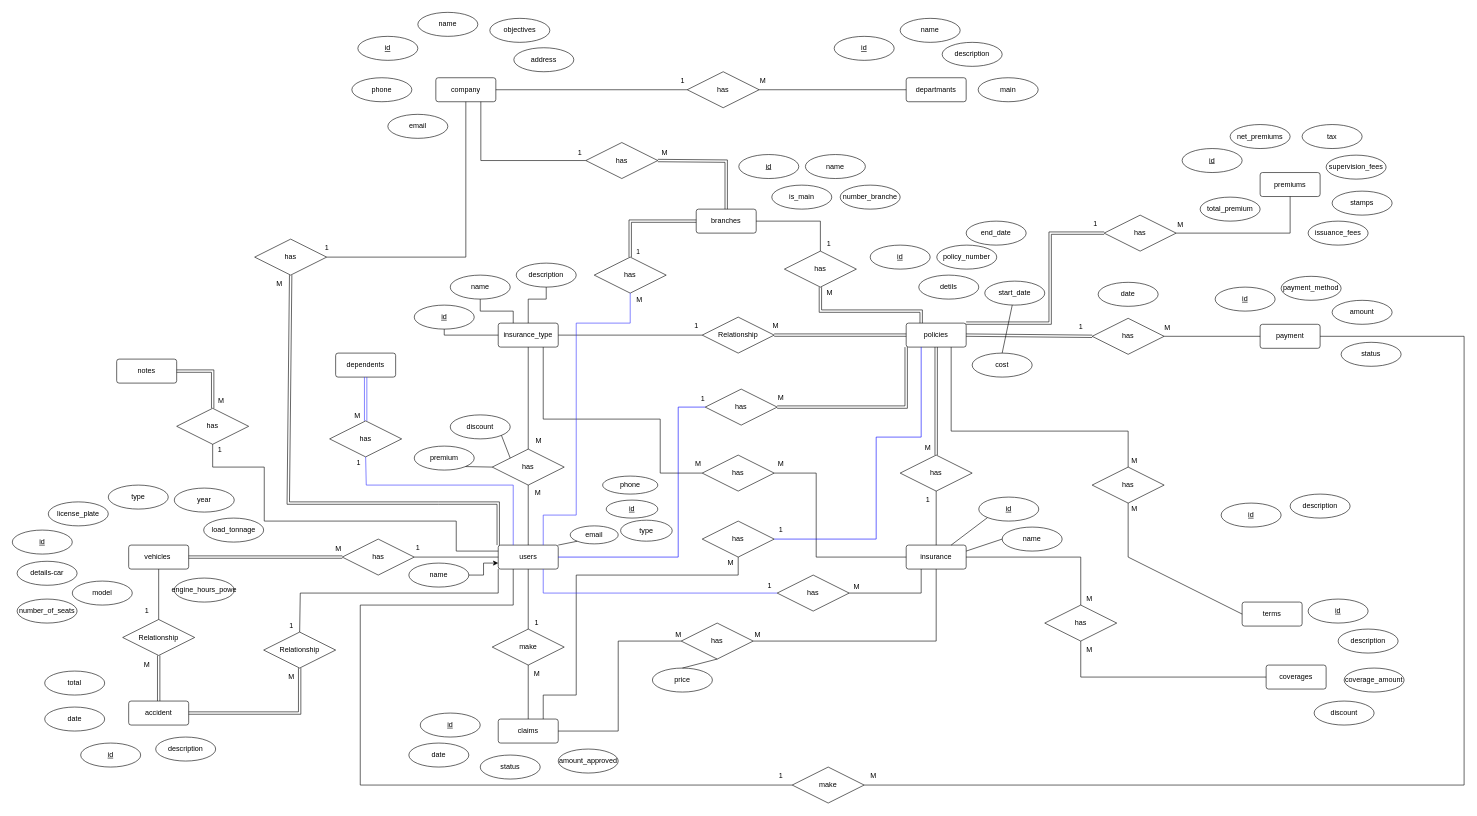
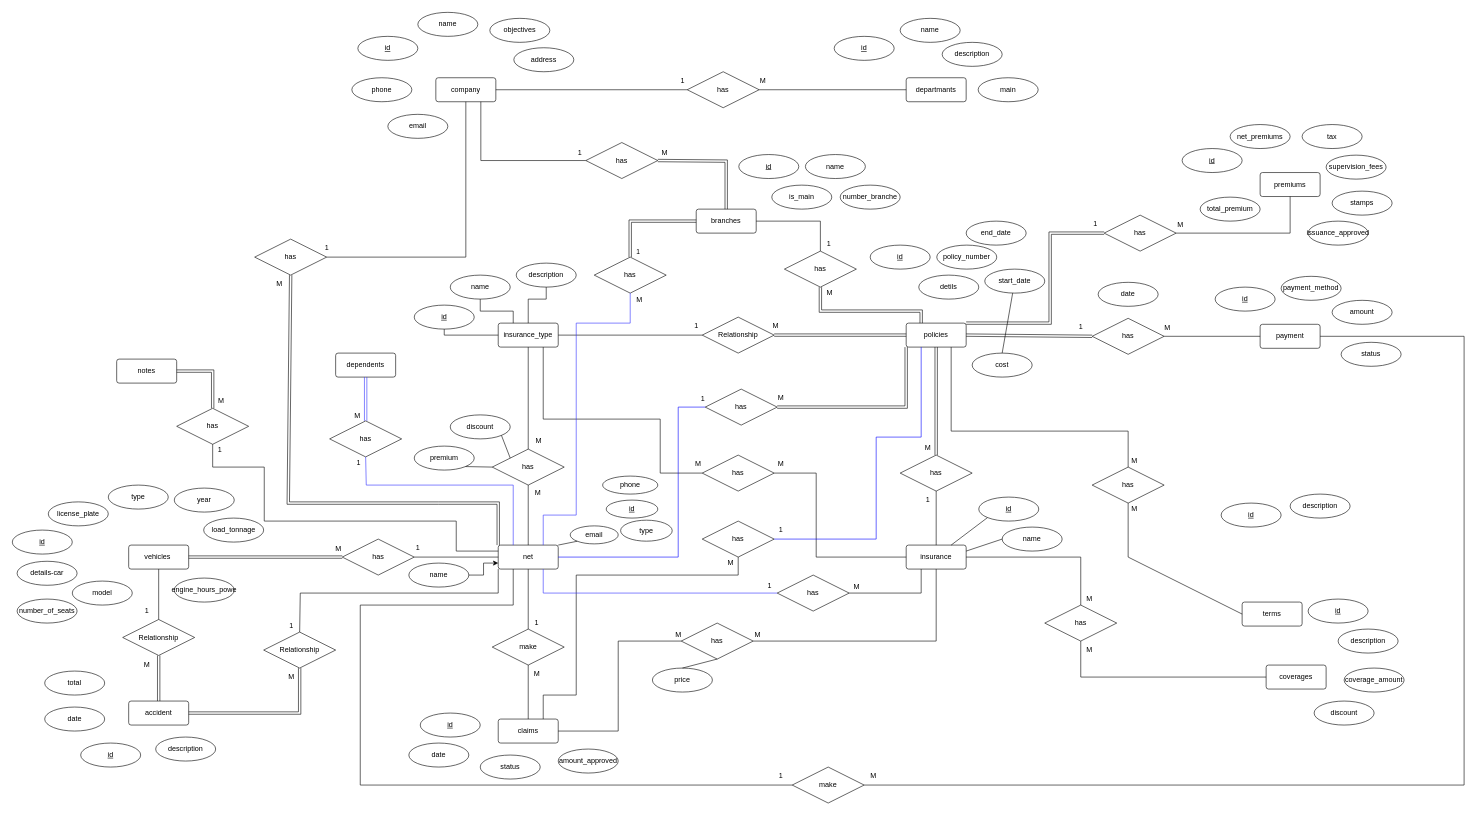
(1338, 233) -> (1338, 233)
(1015, 293) -> (1015, 281)
(528, 557) -> (528, 557)
